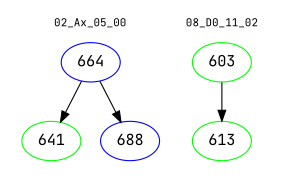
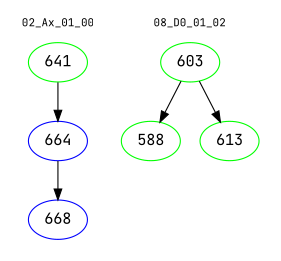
(91, 24) -> (58, 24)
(222, 24) -> (190, 24)
(74, 97) -> (58, 96)
(130, 141) -> (58, 220)
none -> (151, 141)
